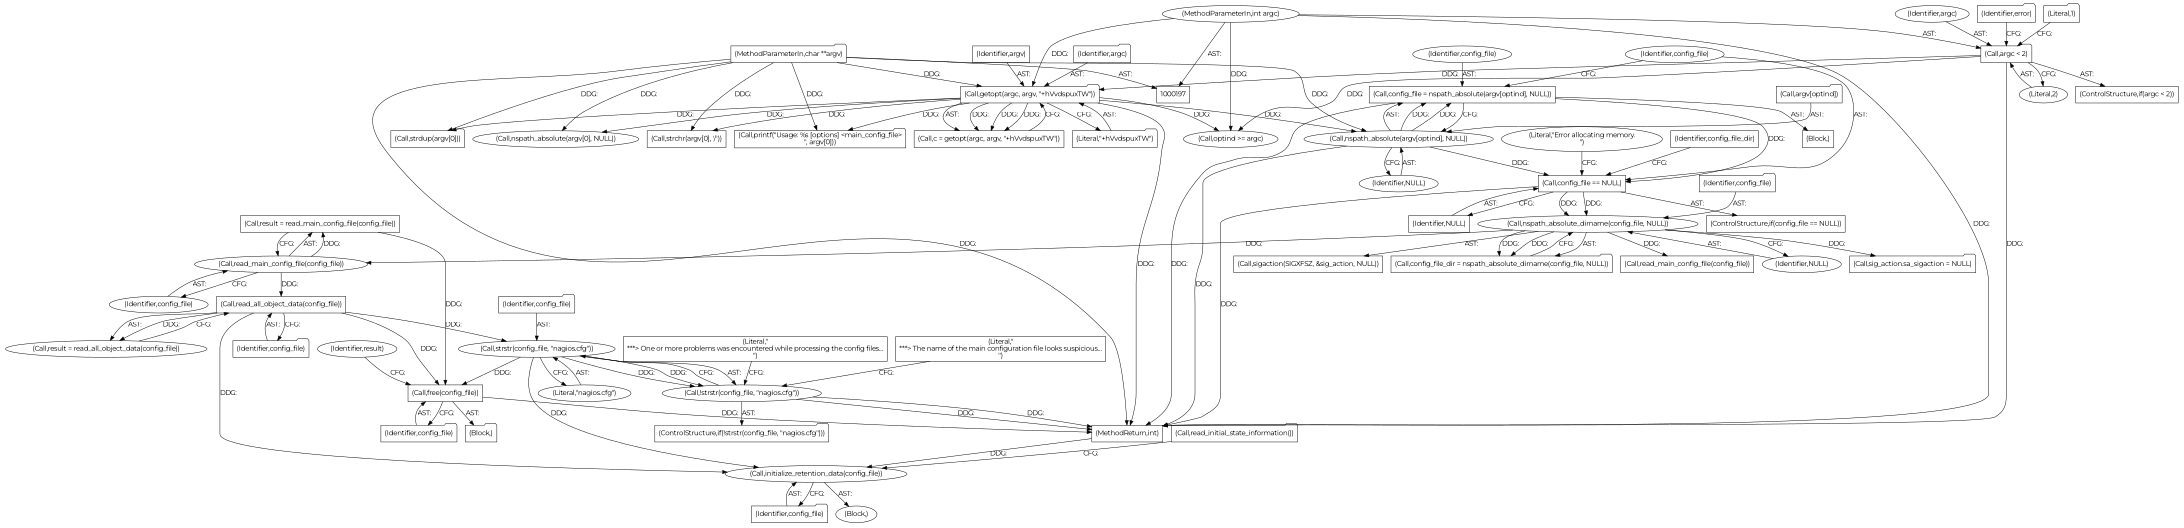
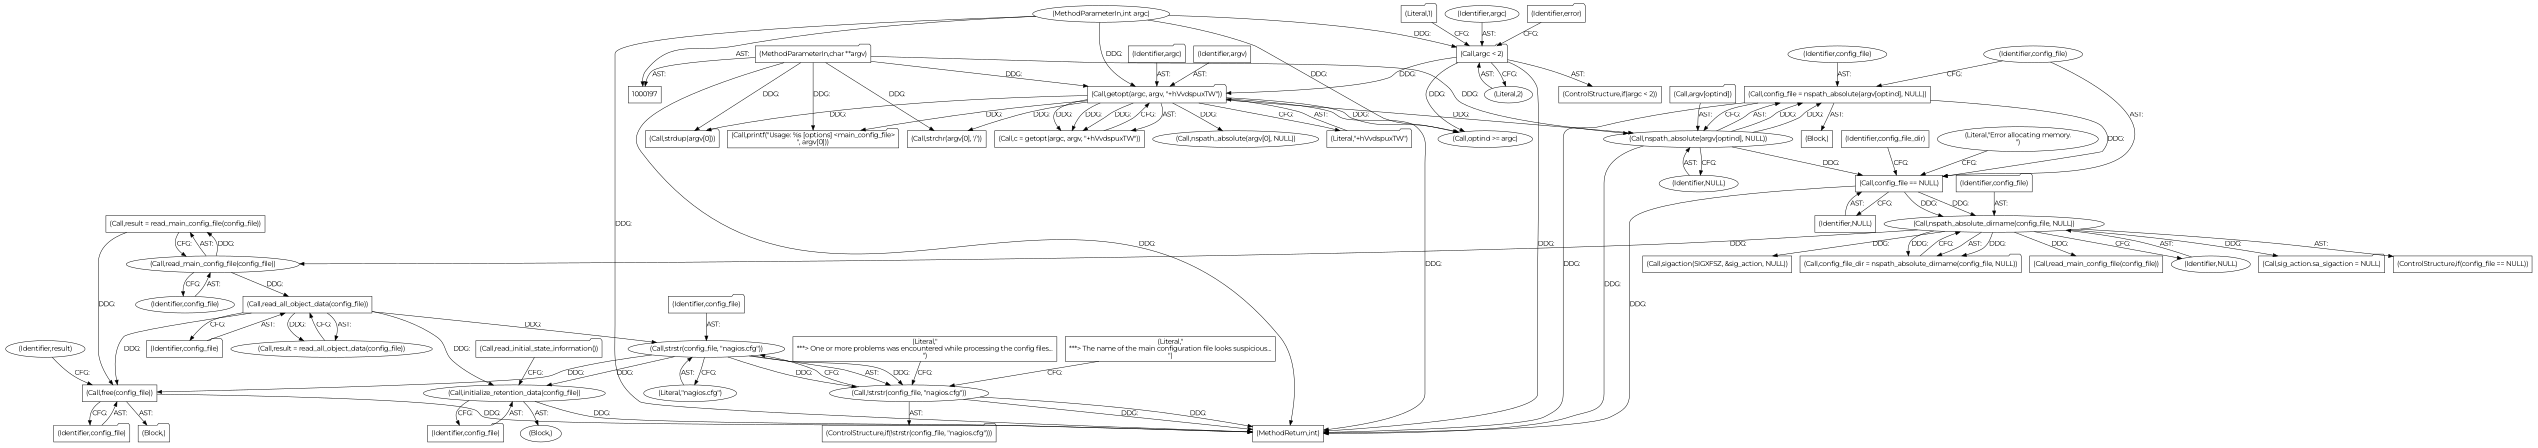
(1930, 34) -> (1423, 34)
(645, 85) -> none
(1677, 203) -> (2235, 240)
(1472, 244) -> (1881, 244)
(982, 452) -> (890, 424)
